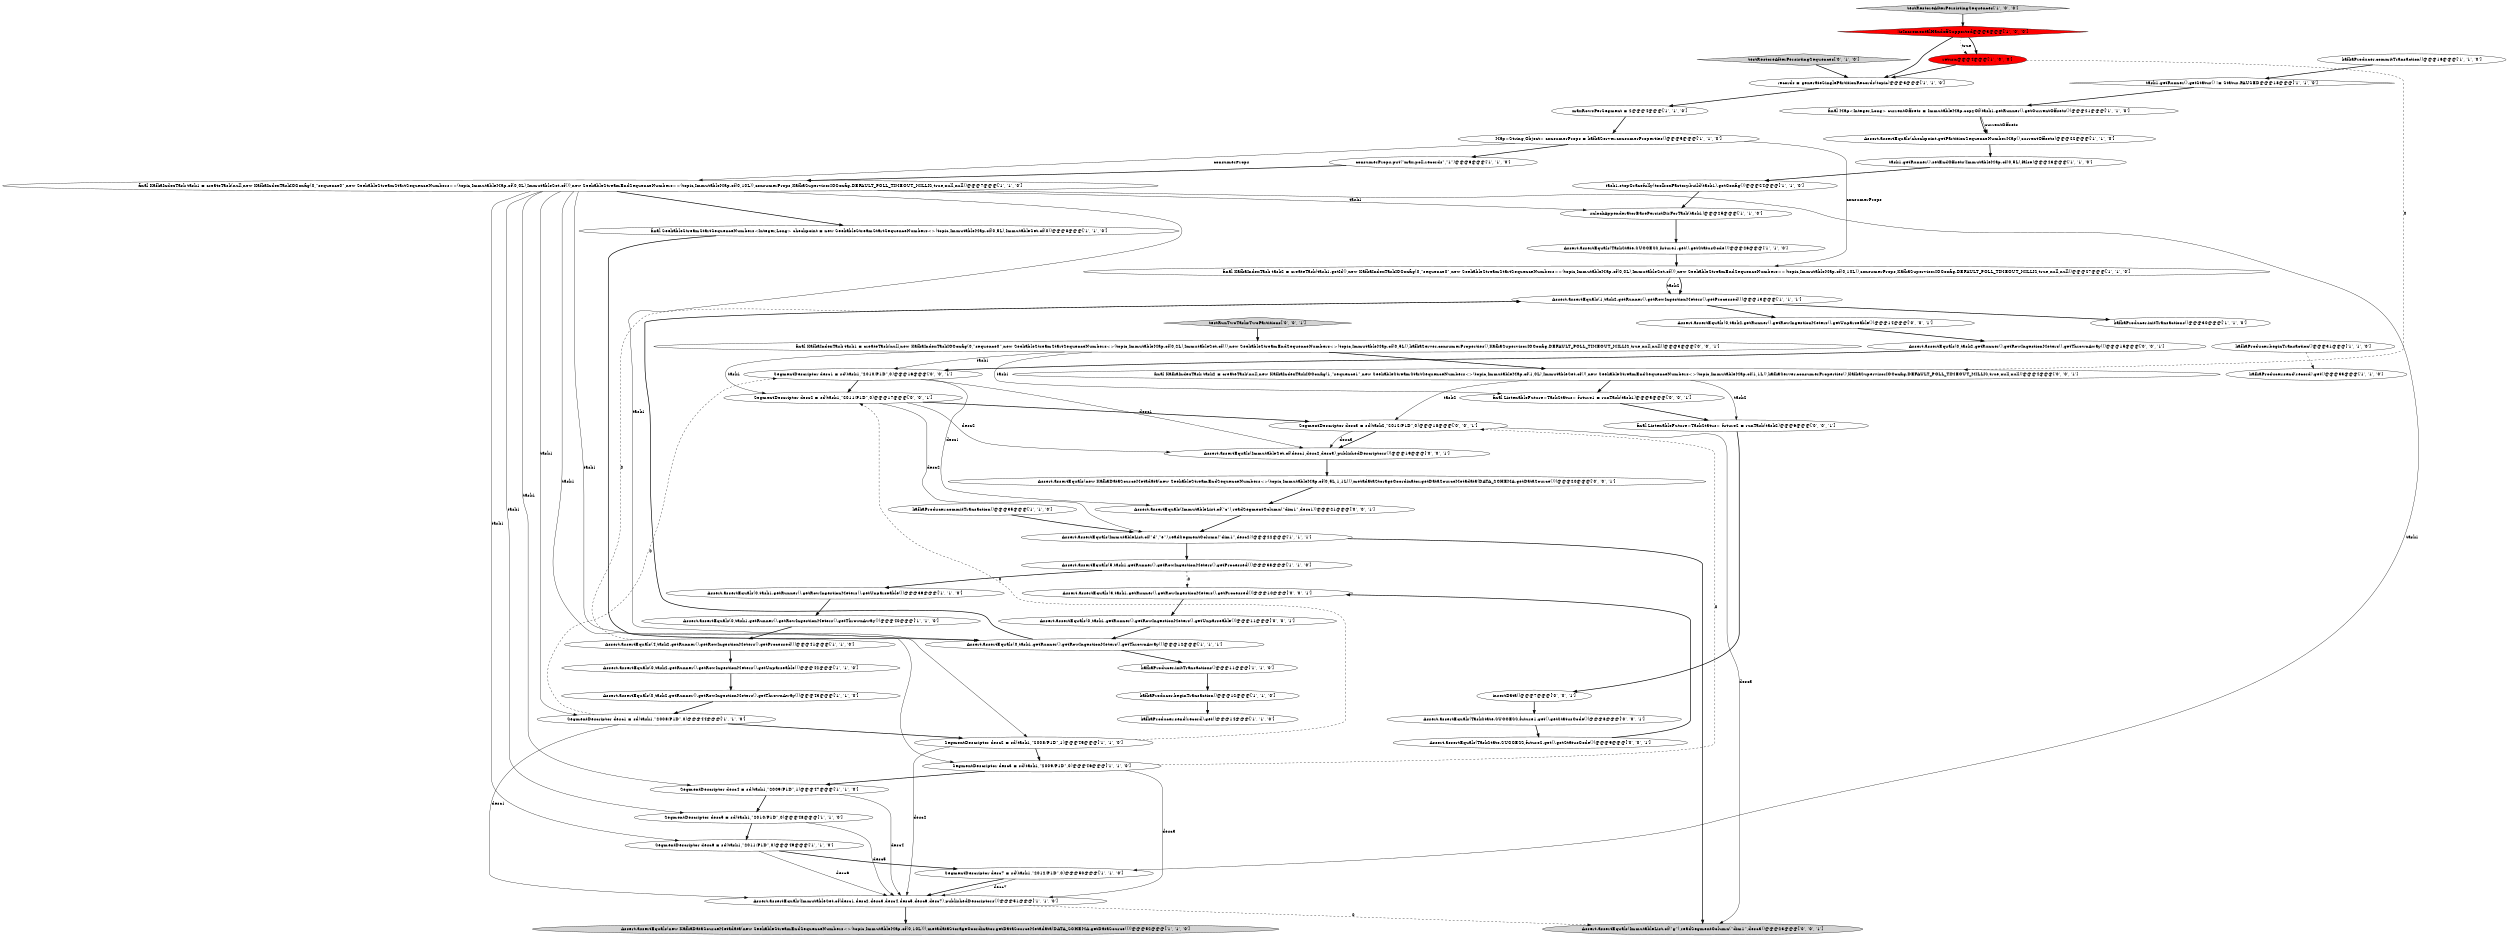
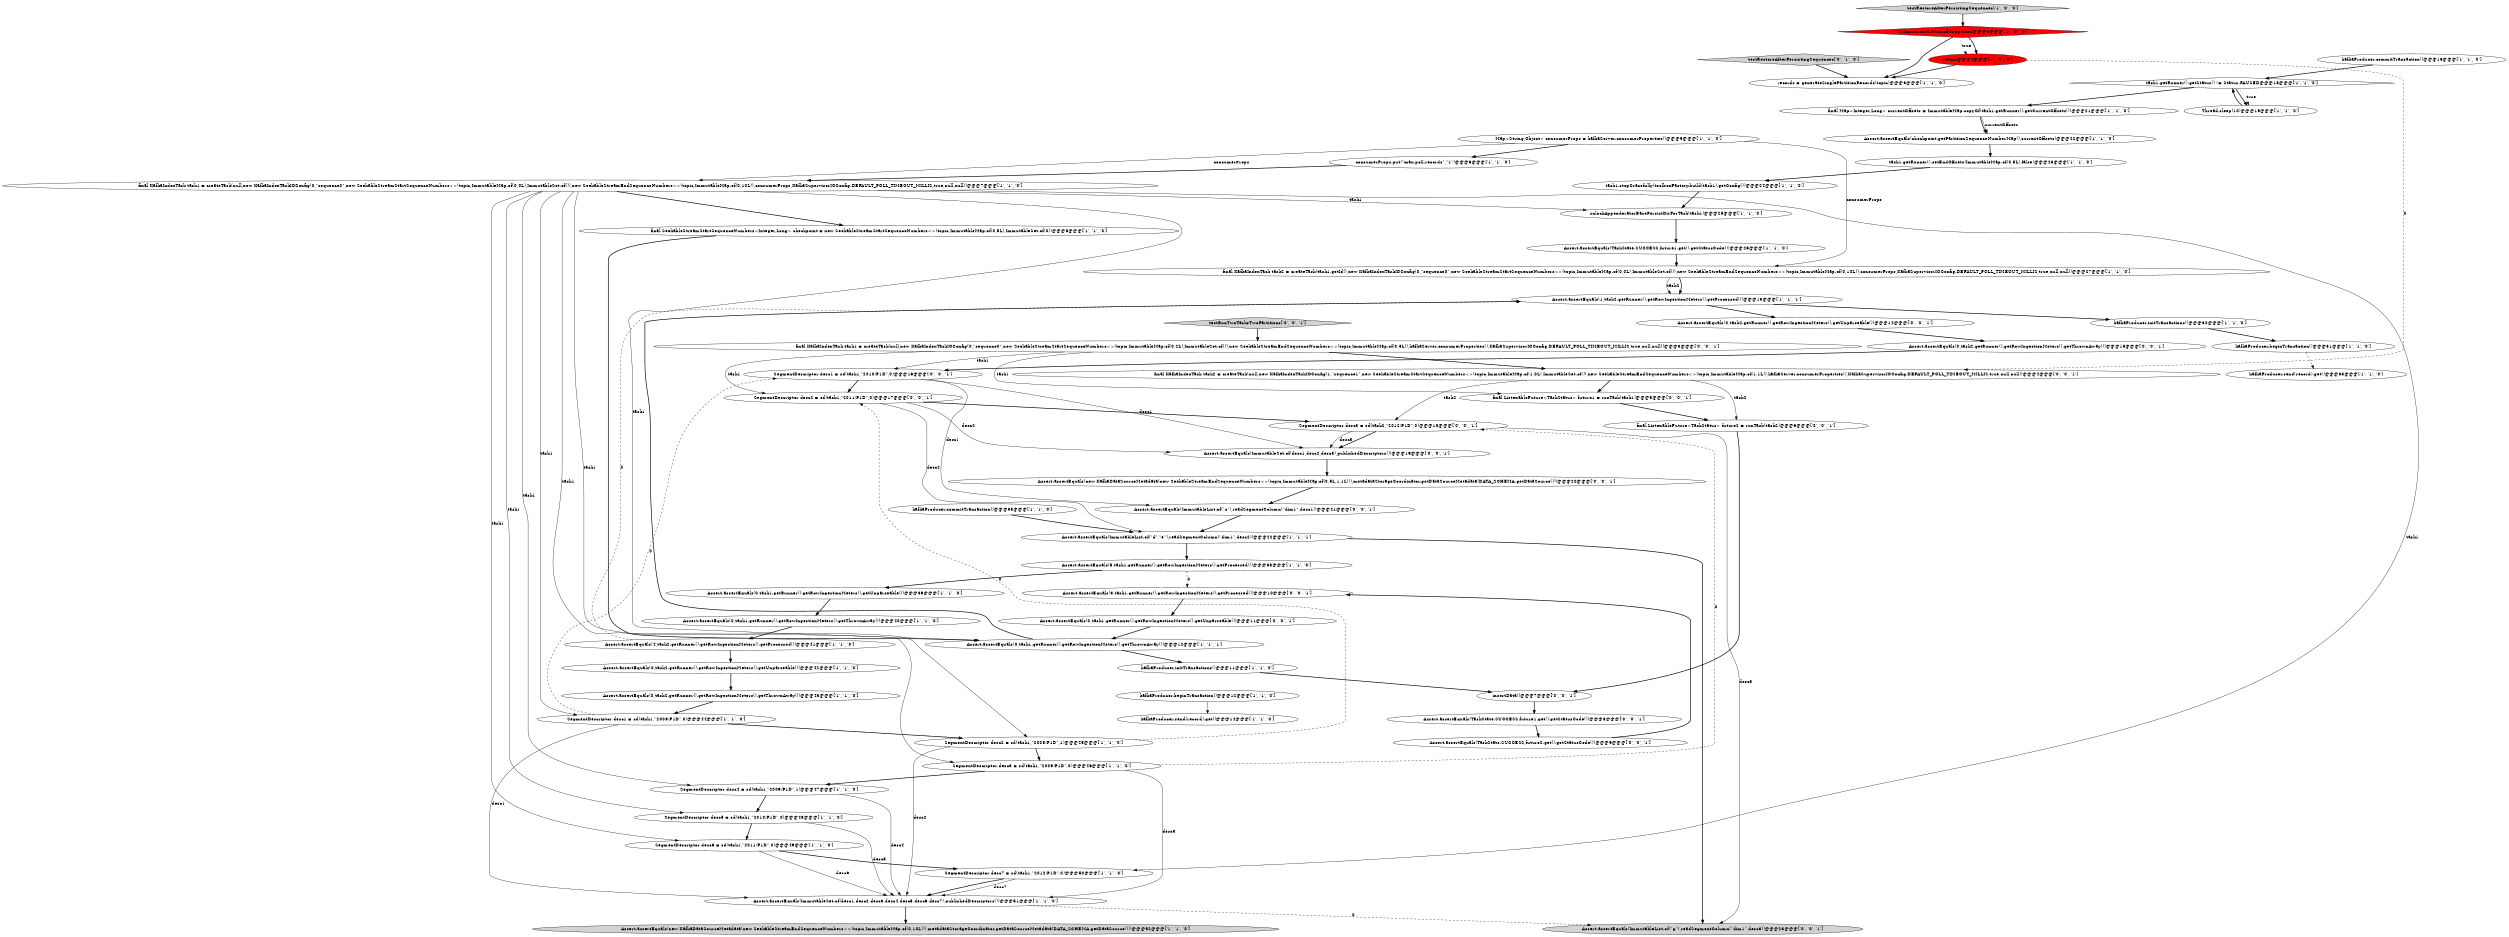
(1630, 111) -> none
none -> (2251, 111)
none -> (2240, 334)
(1208, 680) -> (1374, 682)
(1208, 706) -> (1208, 706)
